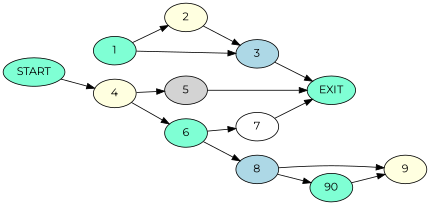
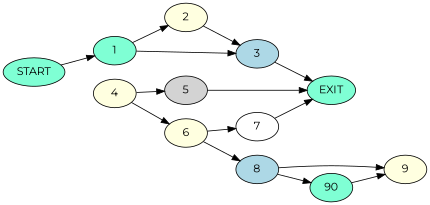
(74, 83) -> (74, 61)
(186, 133) -> (186, 133)
